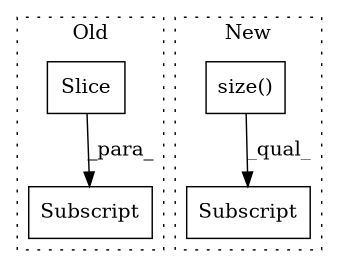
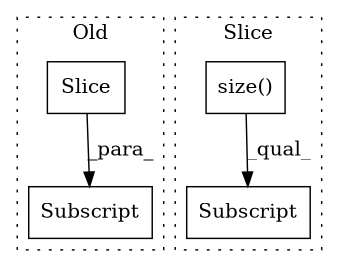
(248, 34) -> (248, 34)
